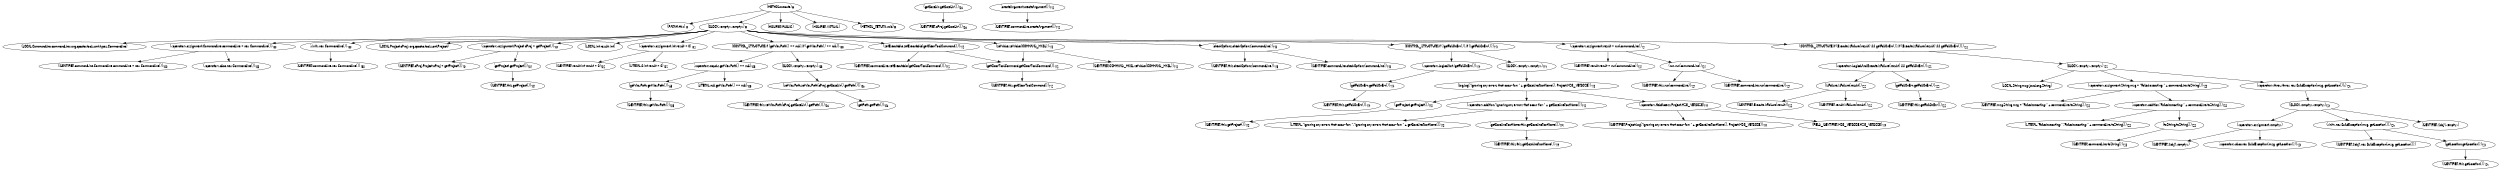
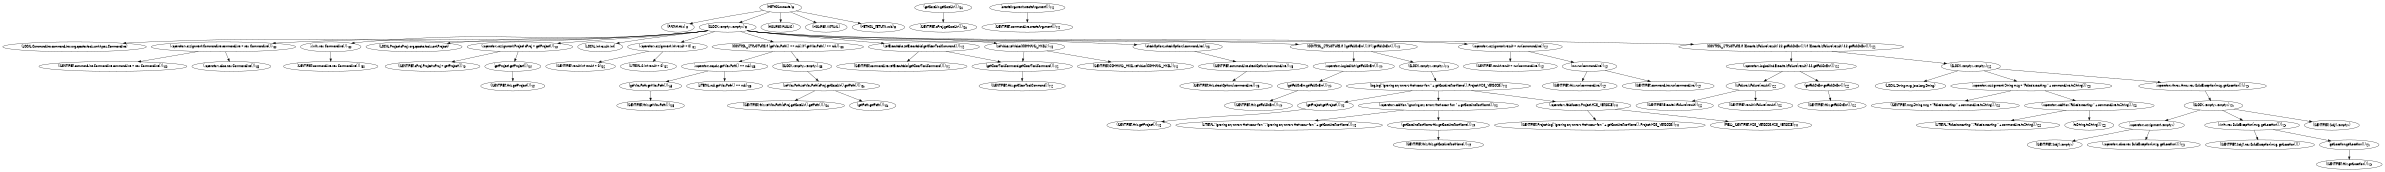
(1245, 55) -> (1241, 75)
(2100, 145) -> none
